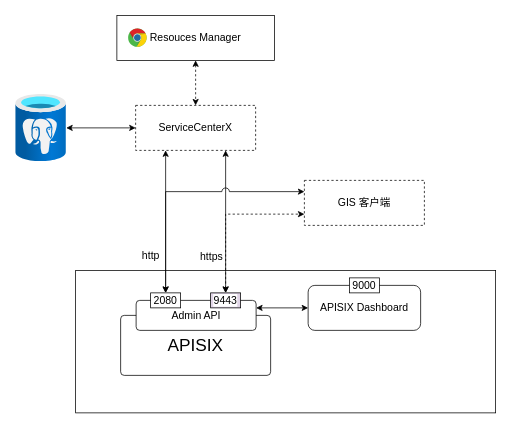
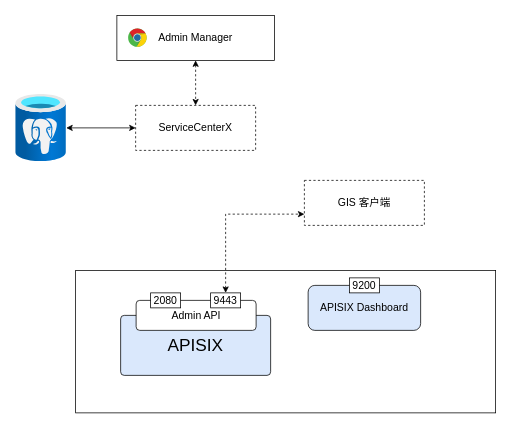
(195, 38) -> (195, 38)
(165, 172) -> none
(225, 183) -> none
(231, 192) -> none
(364, 285) -> (364, 285)
(225, 300) -> (225, 300)
(301, 308) -> none
(364, 308) -> (364, 308)
(195, 345) -> (195, 345)
